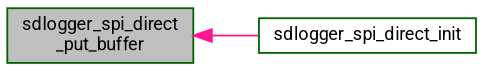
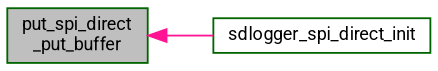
(100, 36) -> (78, 36)
